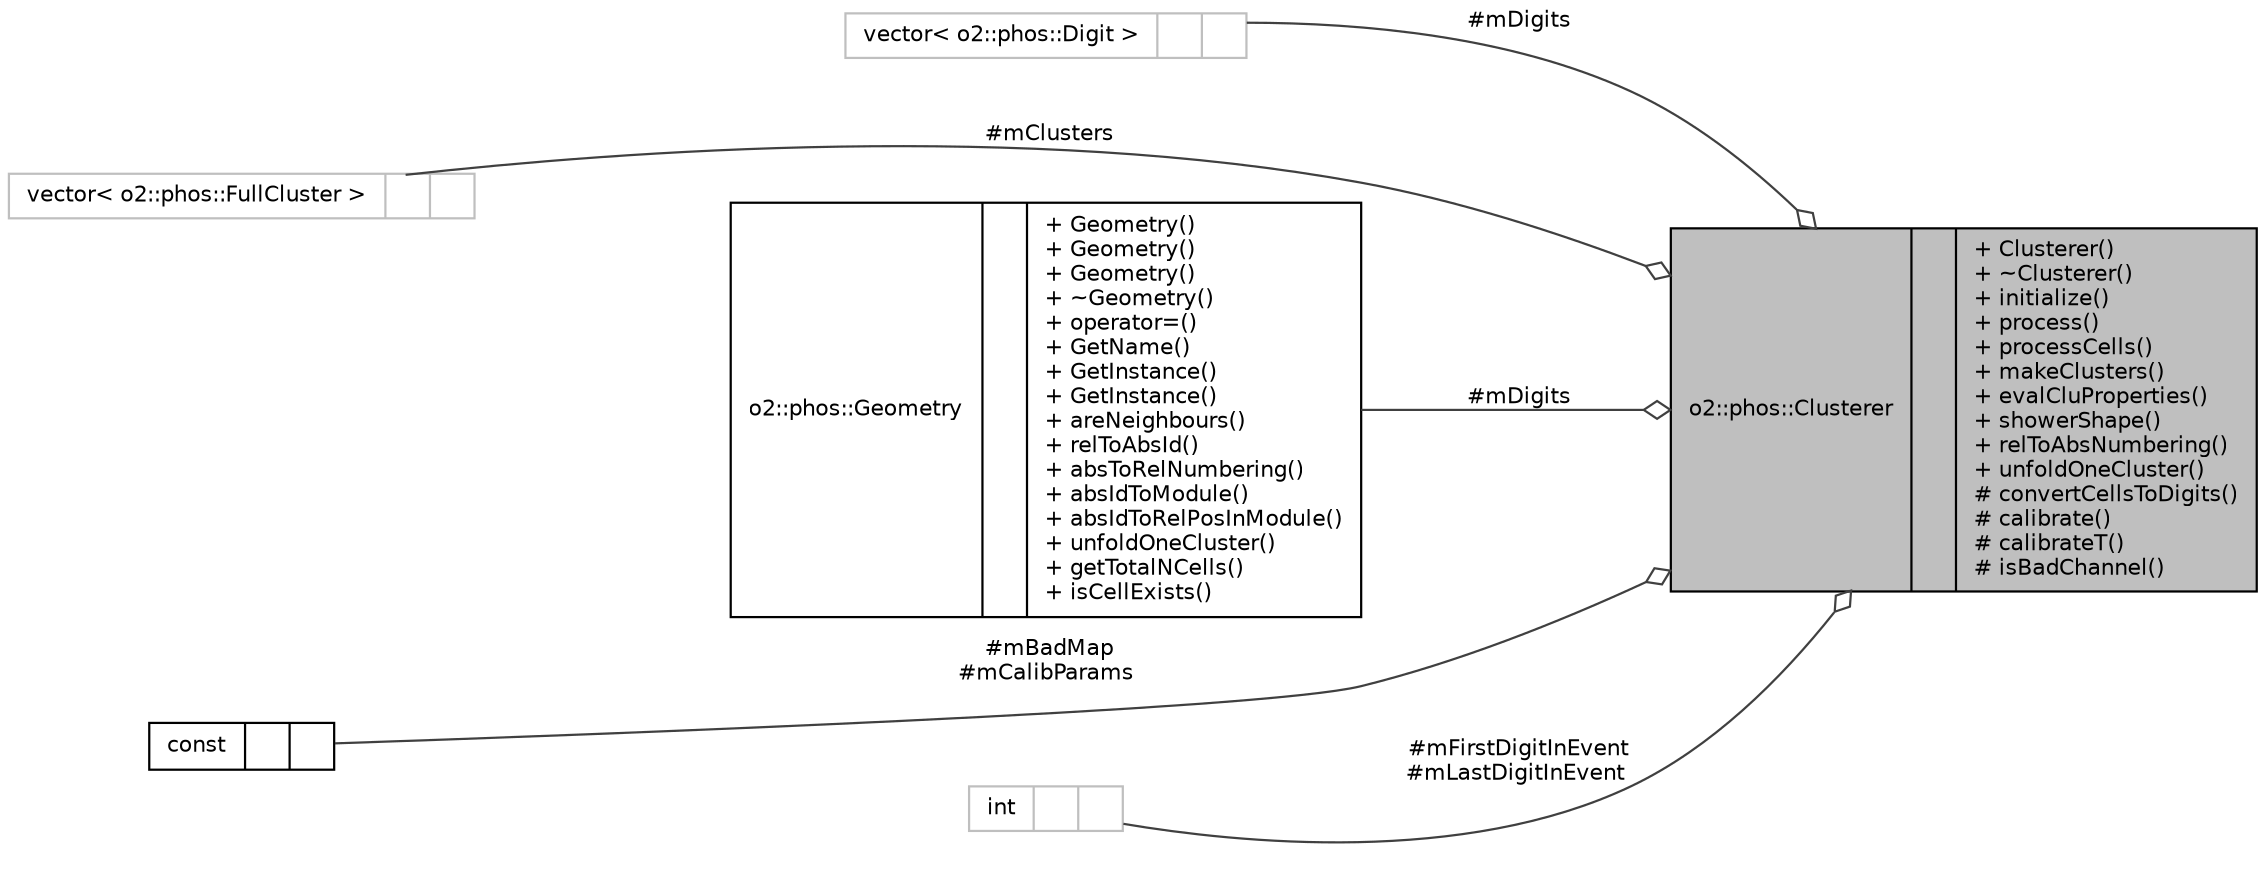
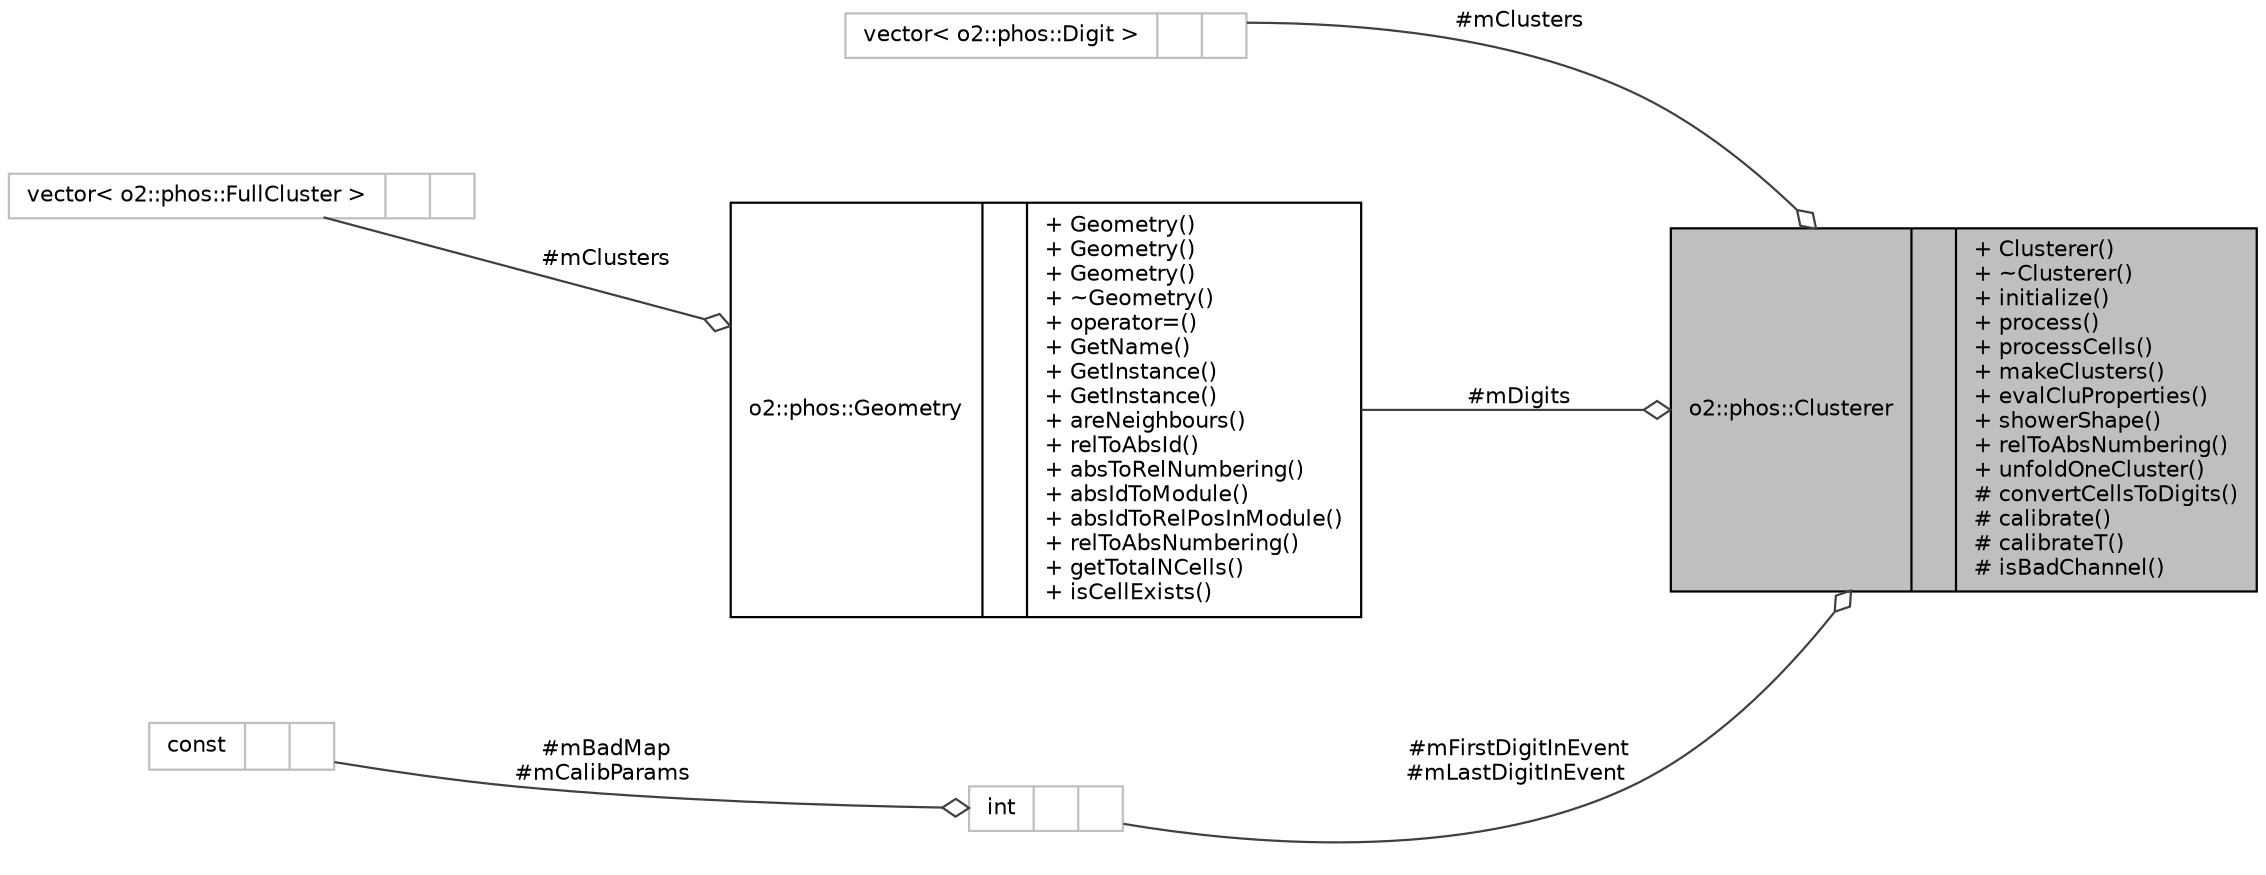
(1516, 21) -> (1516, 21)
(1032, 149) -> (514, 268)
(1161, 544) -> (1173, 544)
(1000, 716) -> (637, 796)
(242, 746) -> (242, 746)
